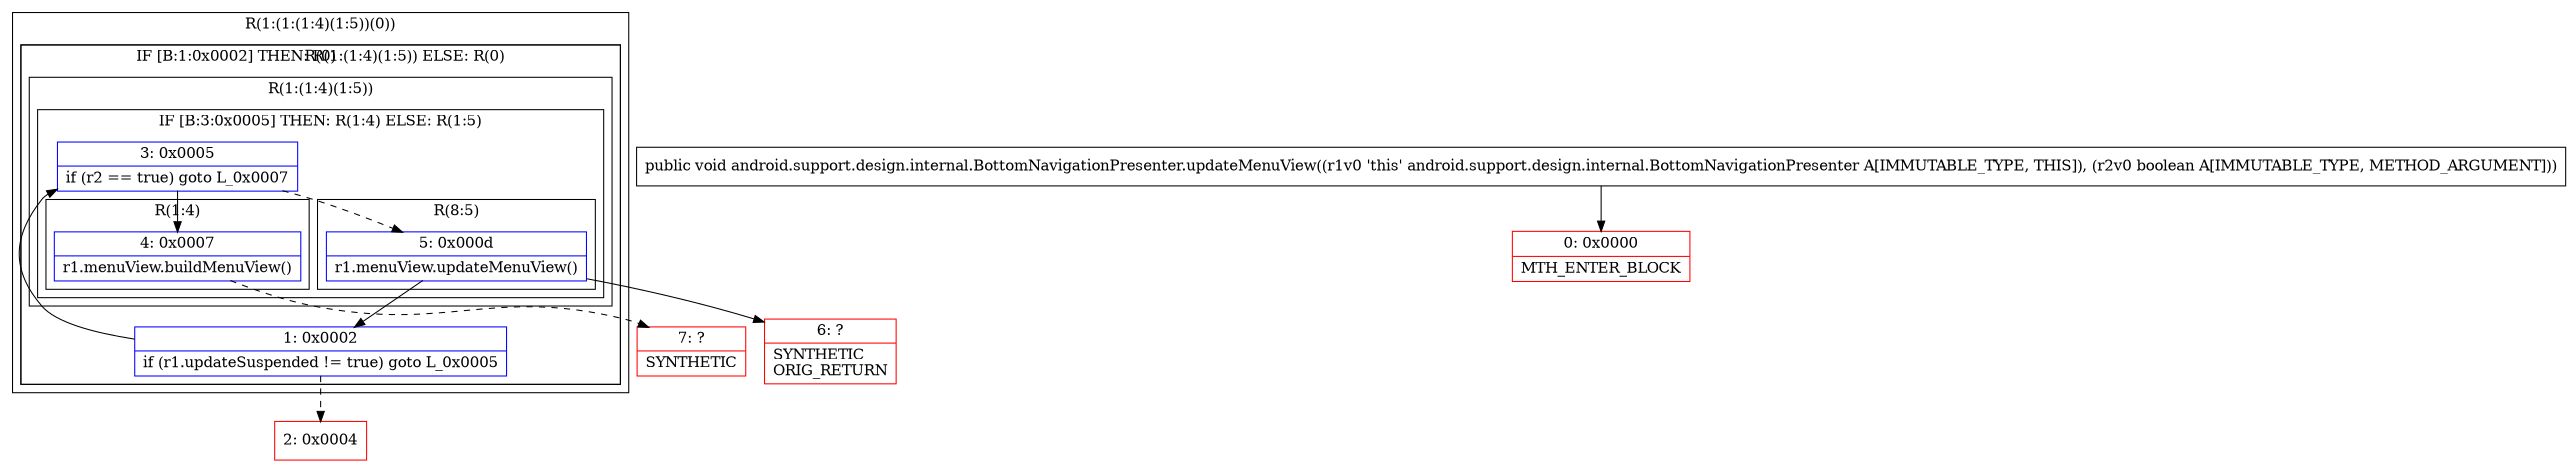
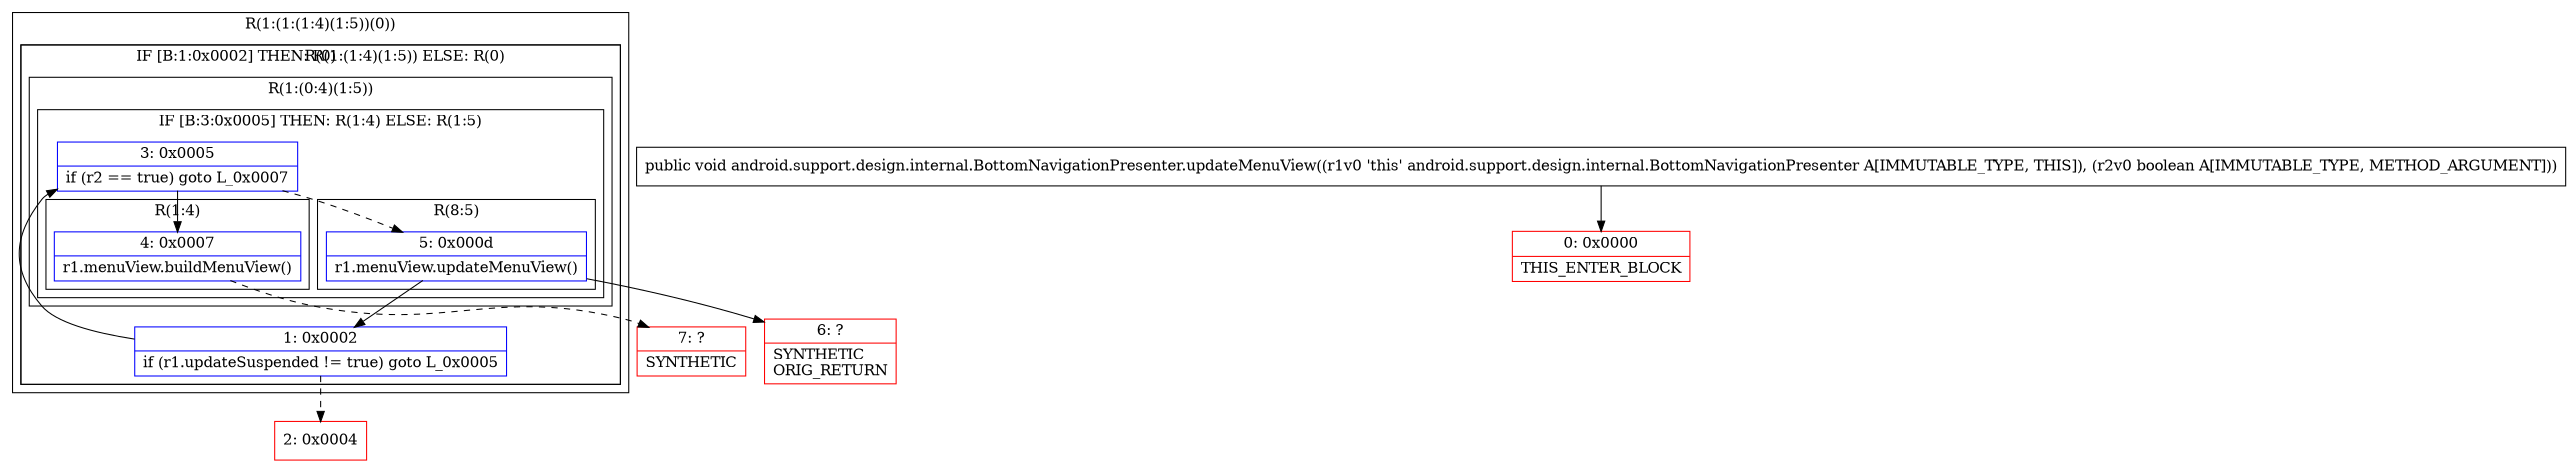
(321, 89) -> (321, 89)
(1601, 268) -> (1601, 268)
